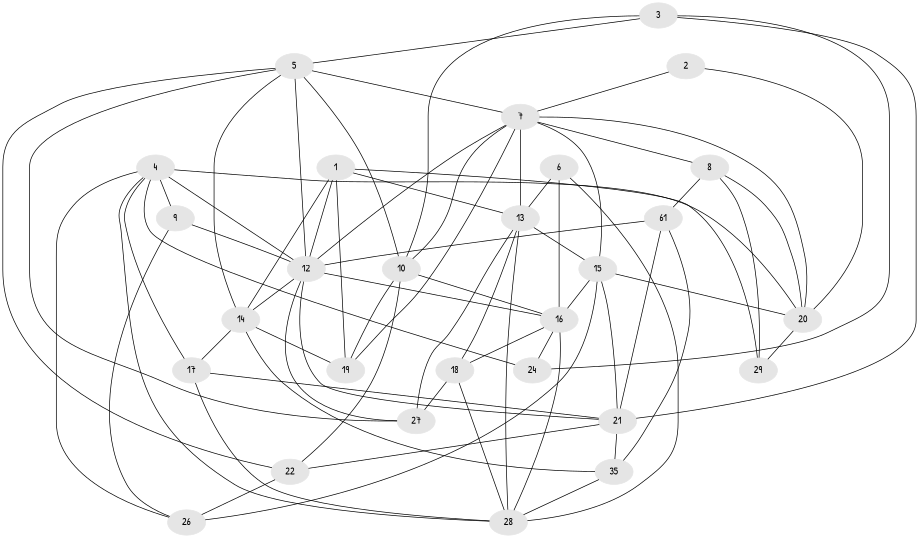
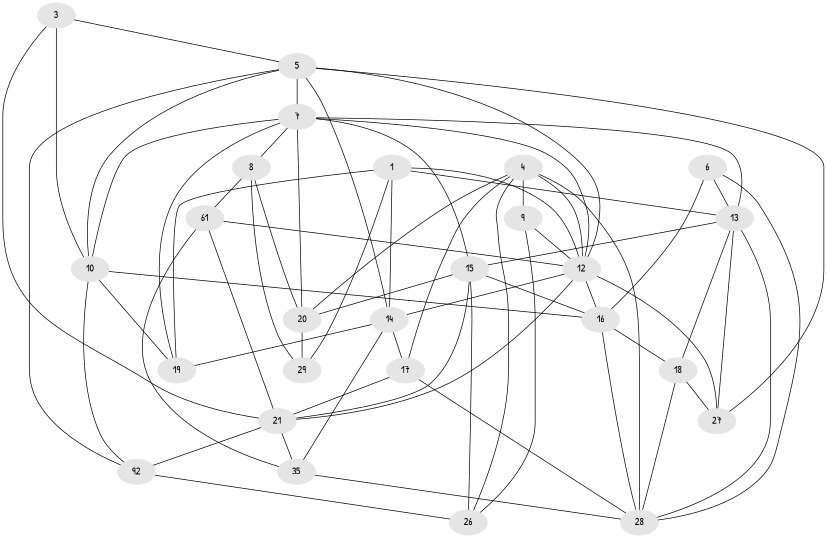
(686, 66) -> none
(532, 370) -> none
(290, 472) -> (137, 472)
